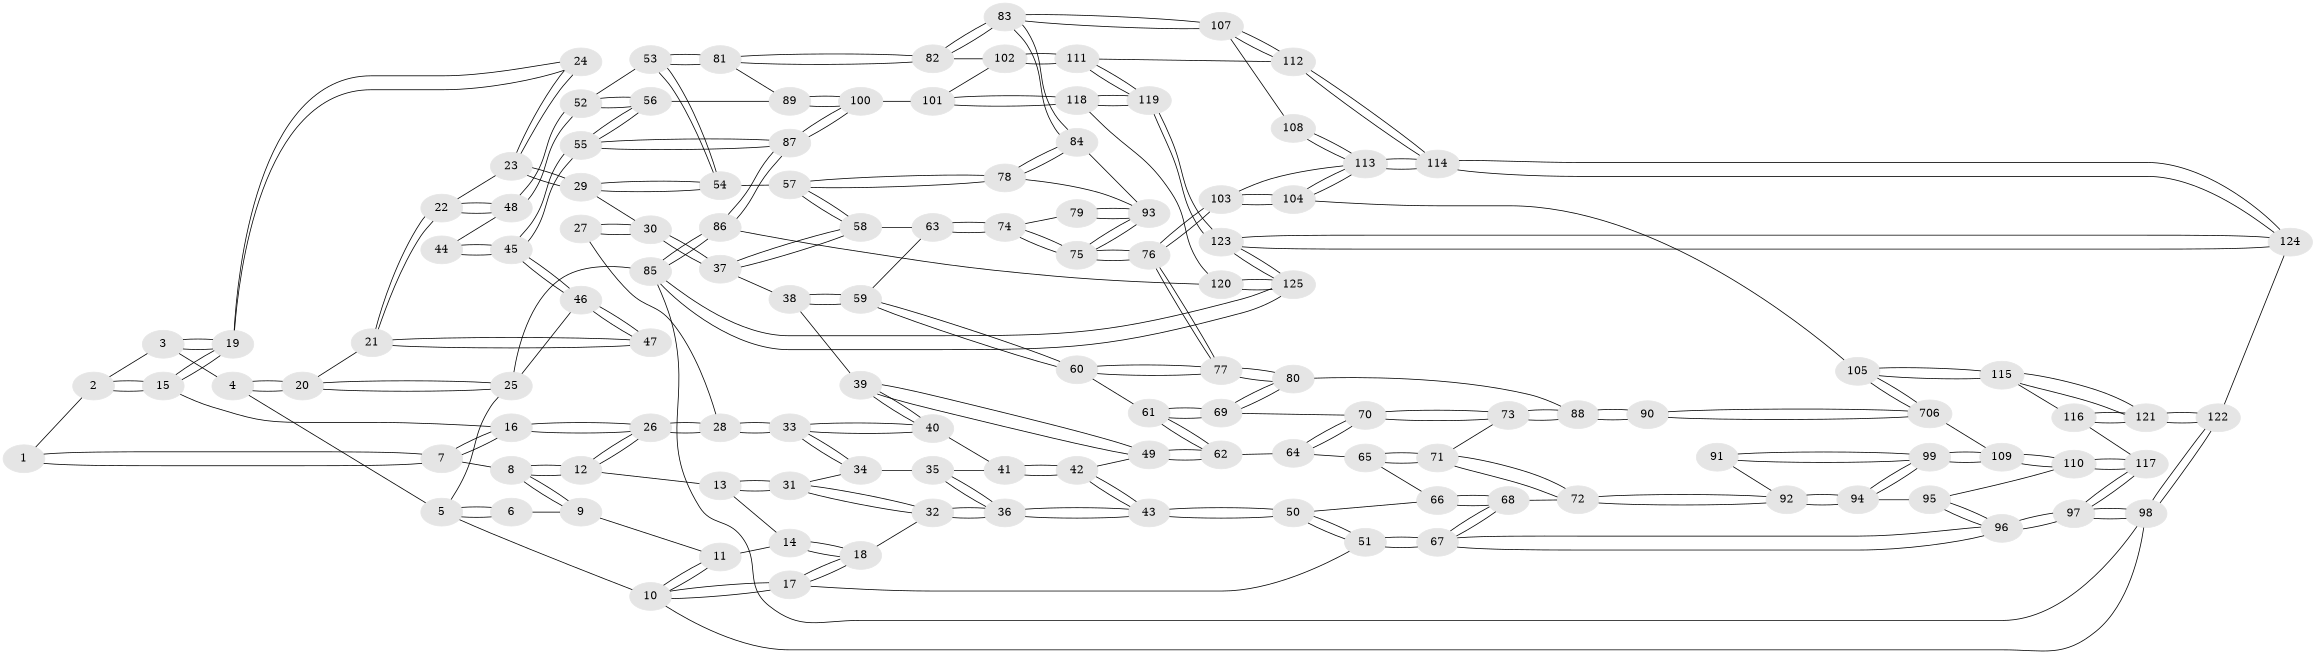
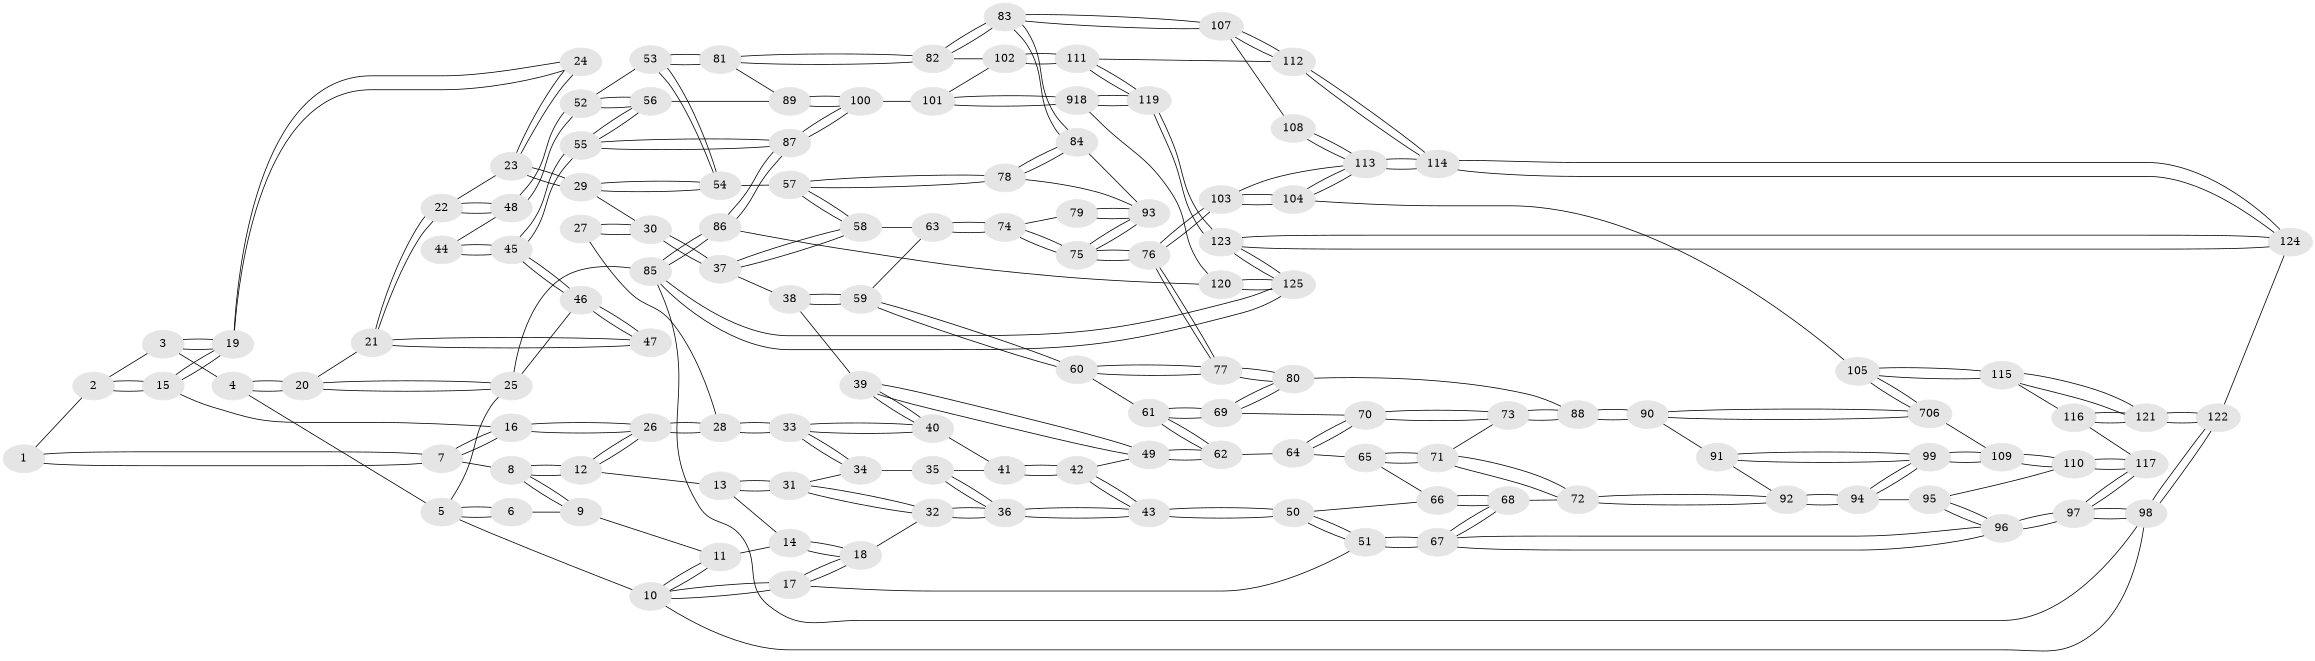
(1077, 101) -> (1077, 101)
none -> (1683, 436)
